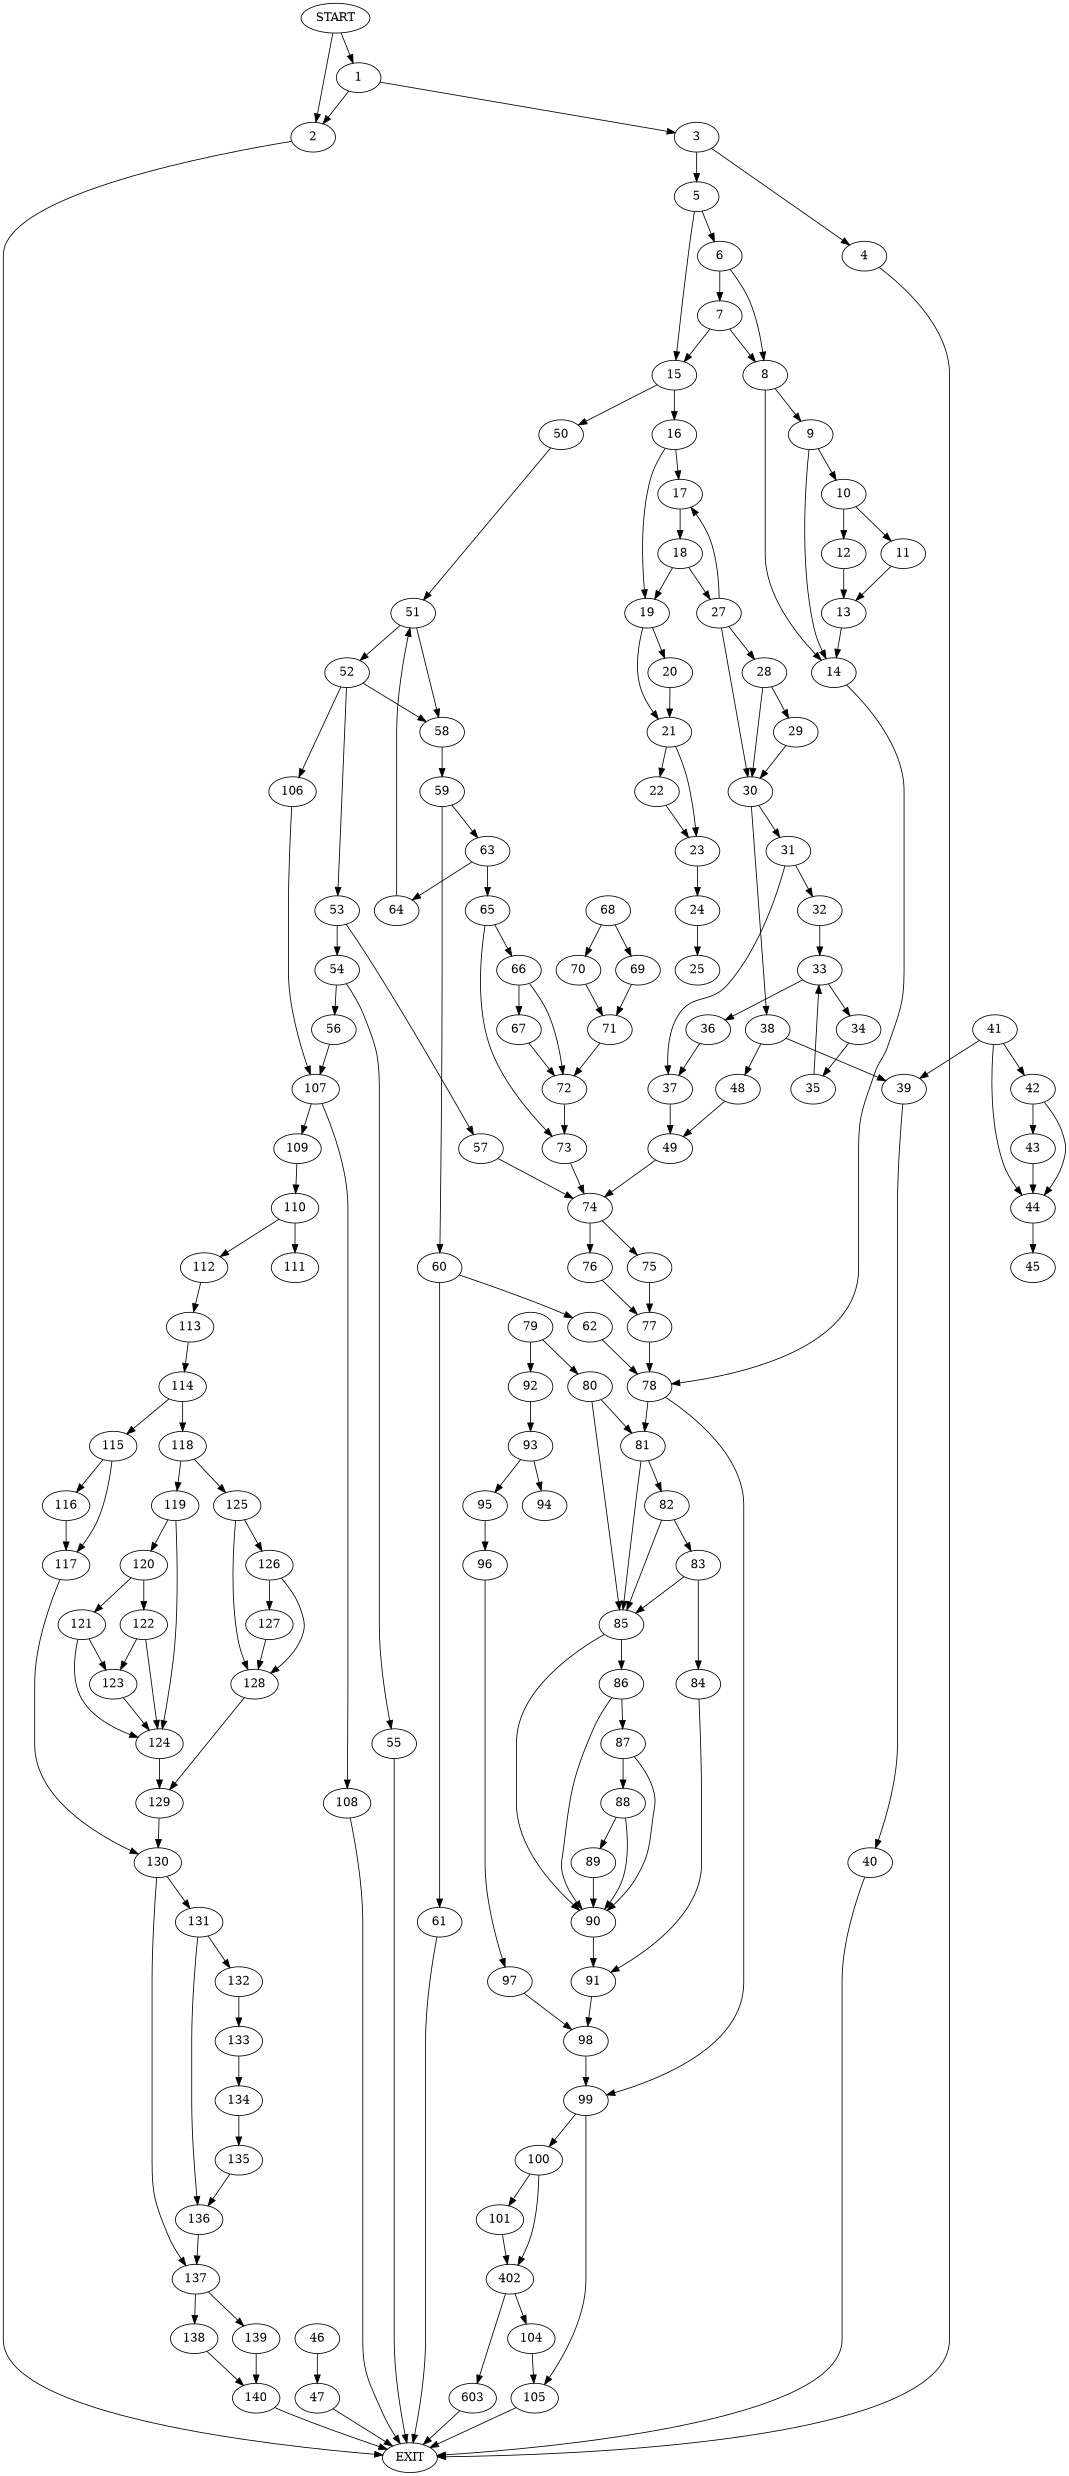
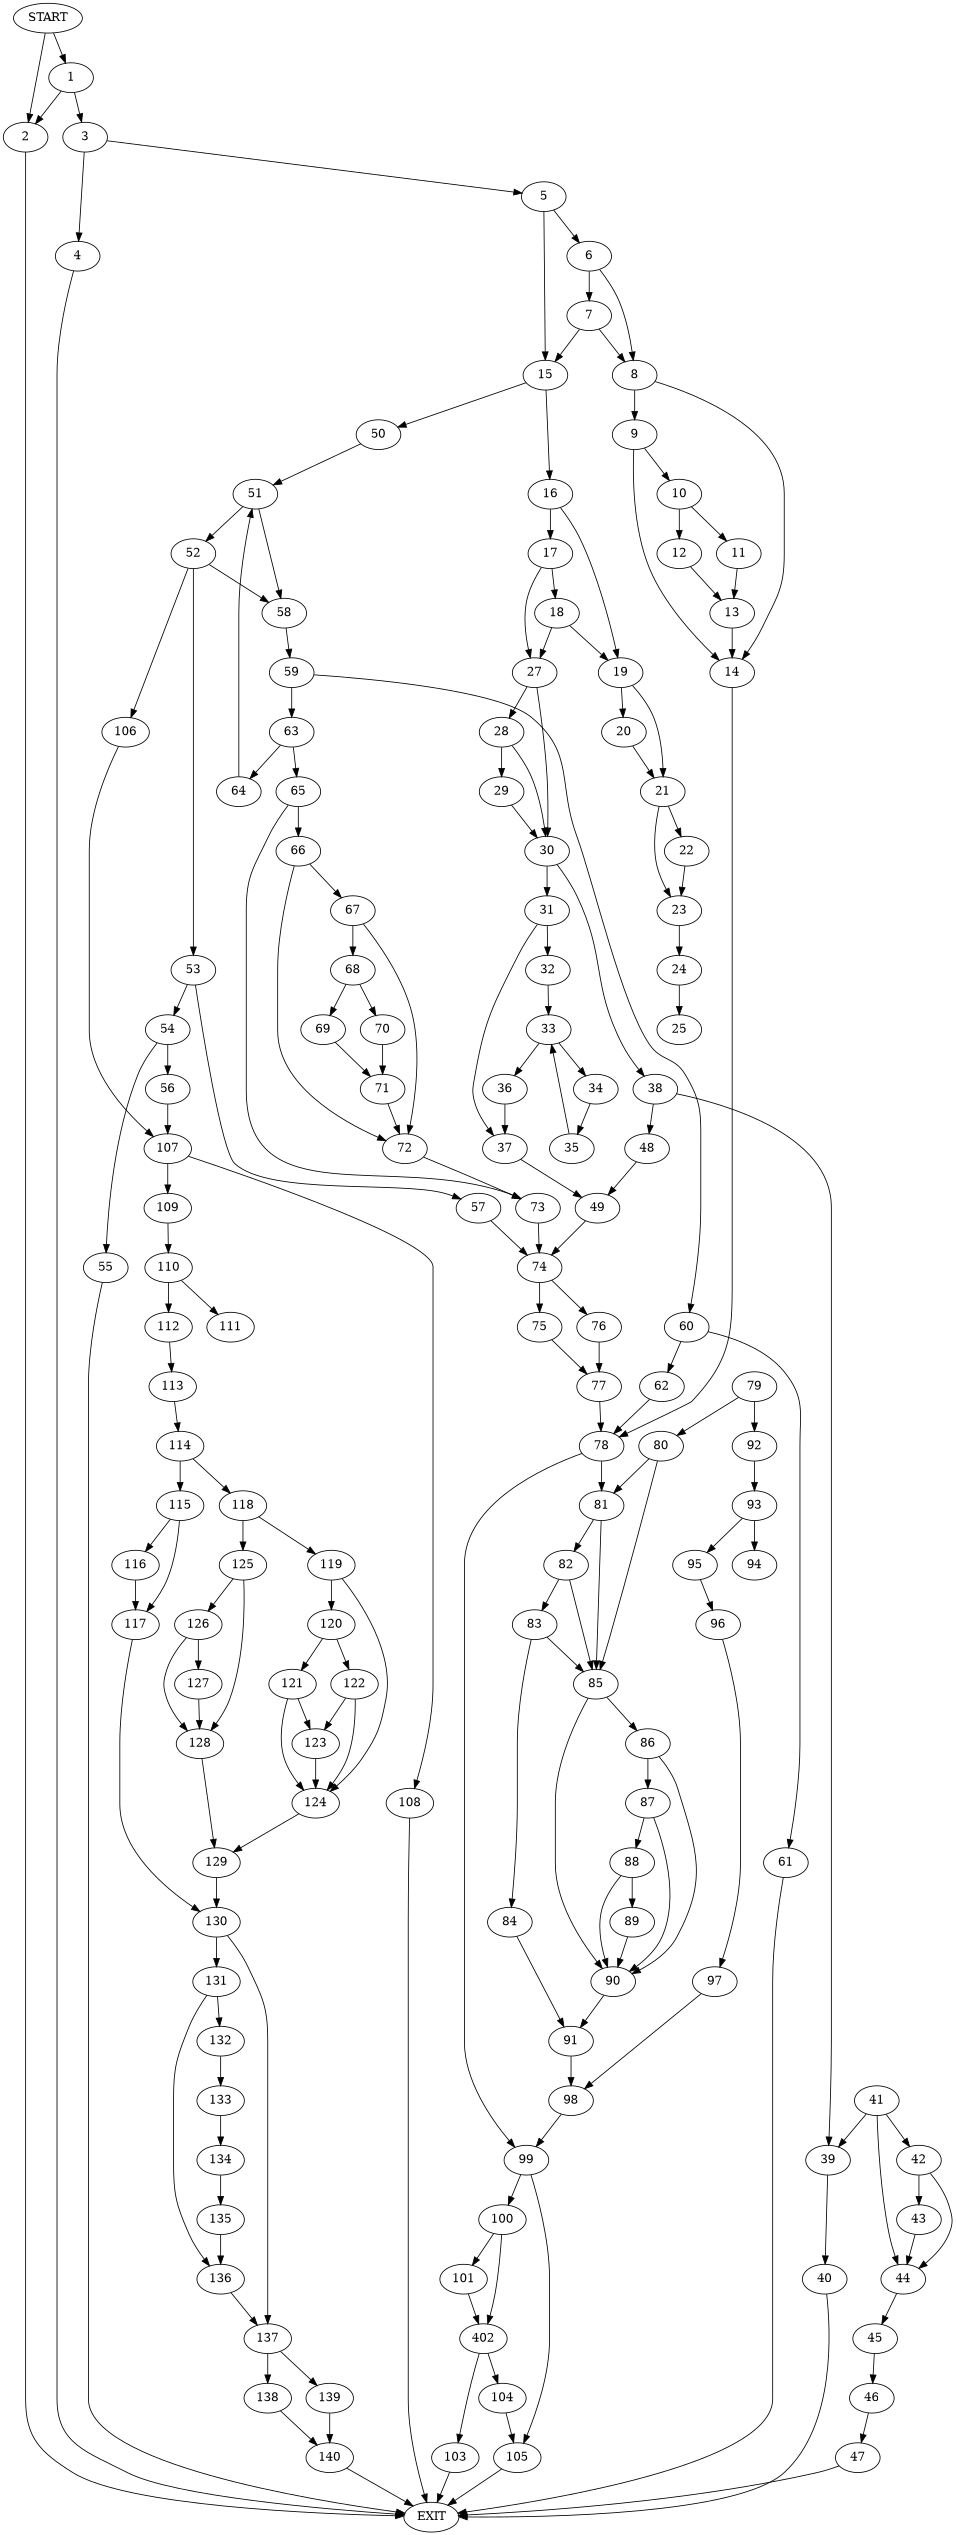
(714, 554) -> (526, 607)
none -> (353, 936)
none -> (874, 2364)
(473, 2398) -> (455, 2458)
